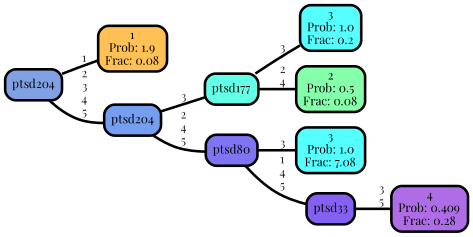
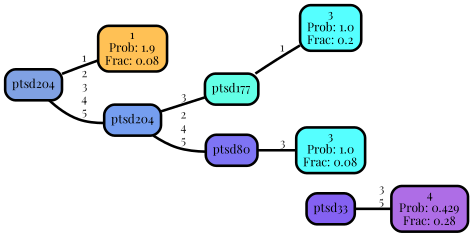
(281, 48) -> (281, 48)
(331, 89) -> none
(331, 150) -> (331, 150)
(273, 190) -> none
(430, 209) -> (430, 209)
